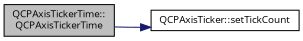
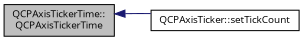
(128, 27) -> (138, 14)
